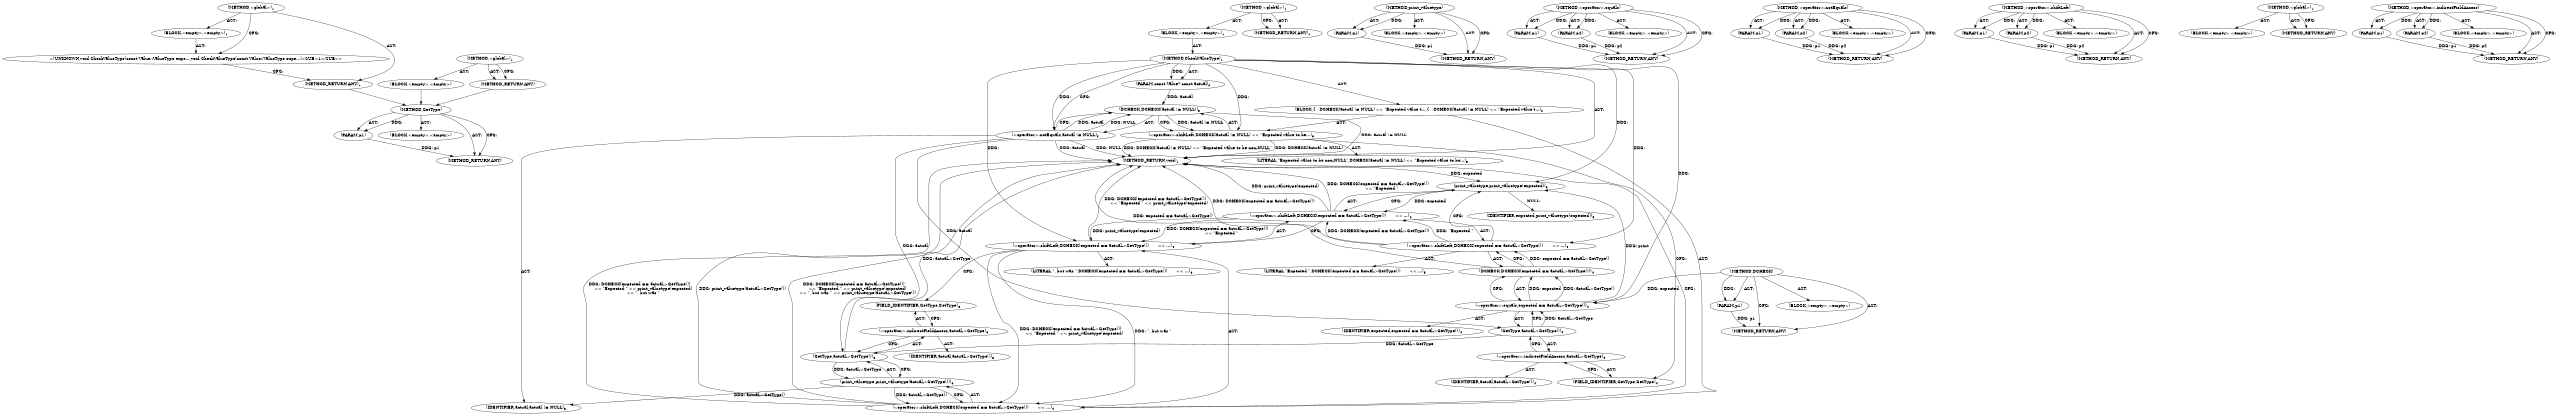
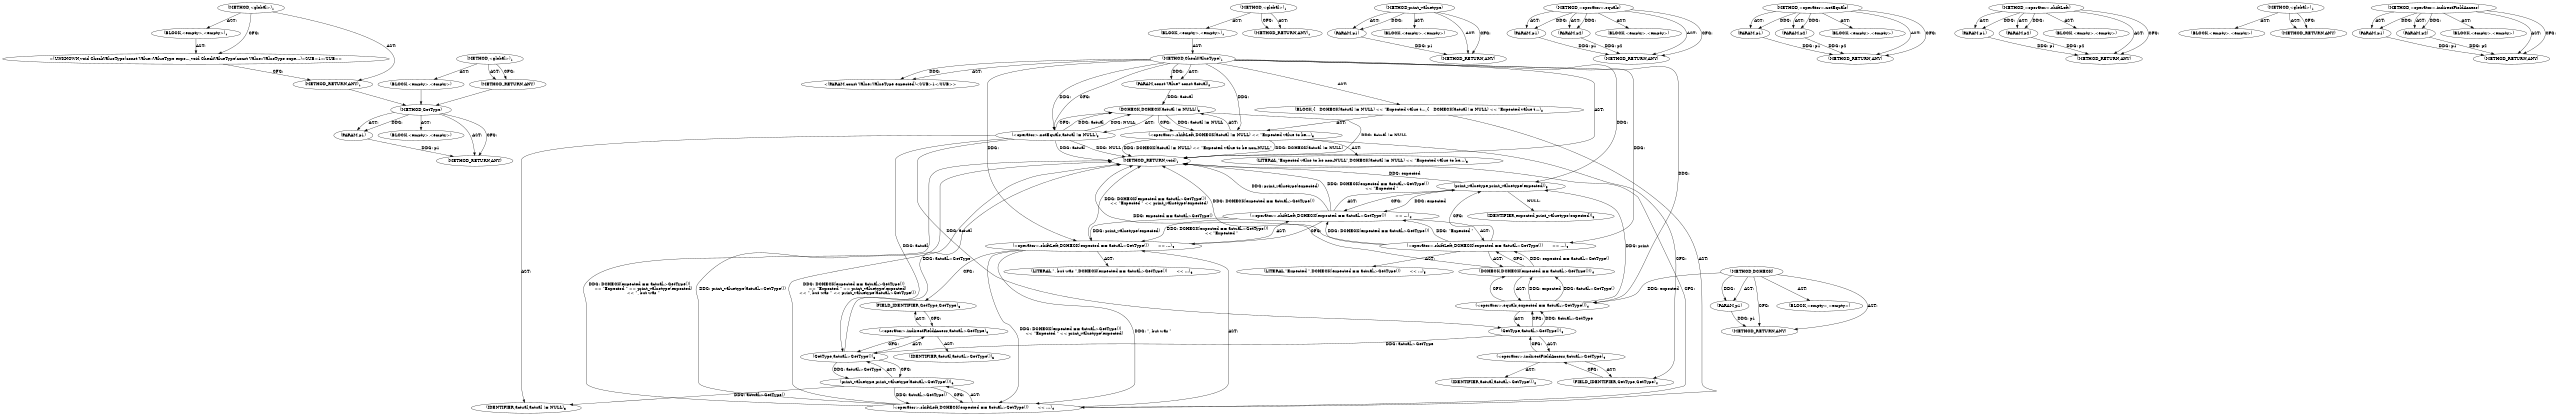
none -> (890, 84)
(1390, 169) -> (1324, 171)
(1402, 331) -> none
